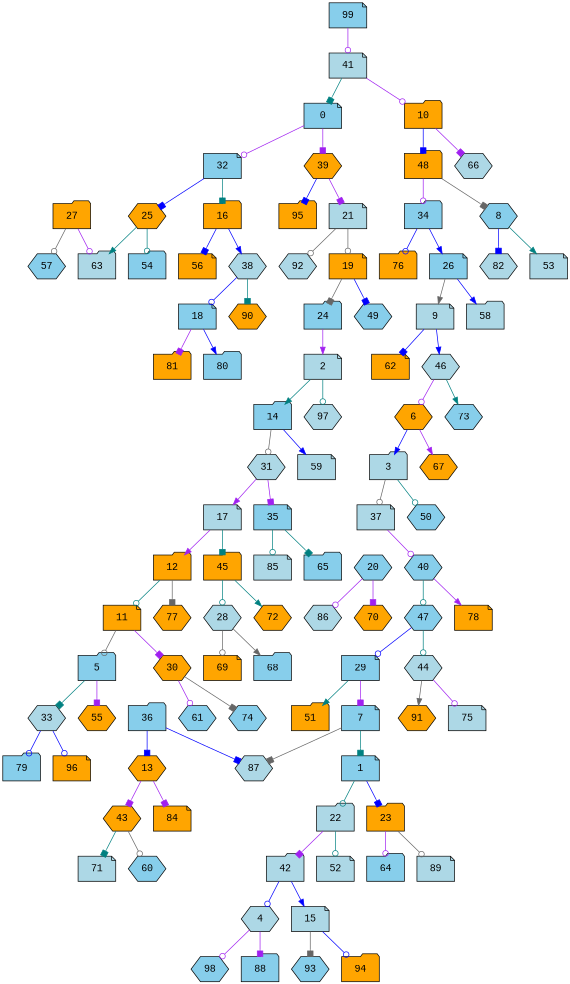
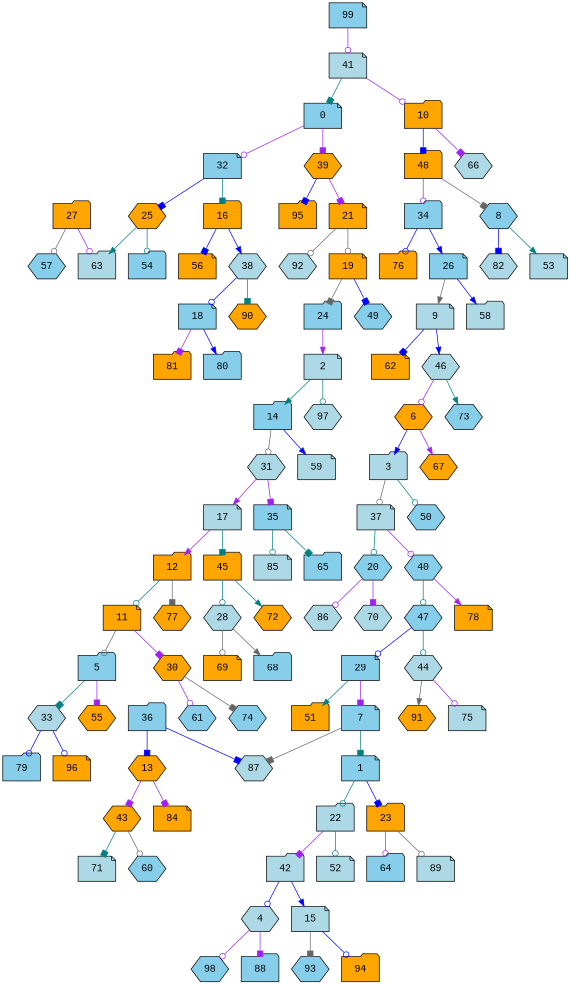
(348, 216) -> (348, 216)
none -> (375, 540)
(373, 618) -> (373, 618)
